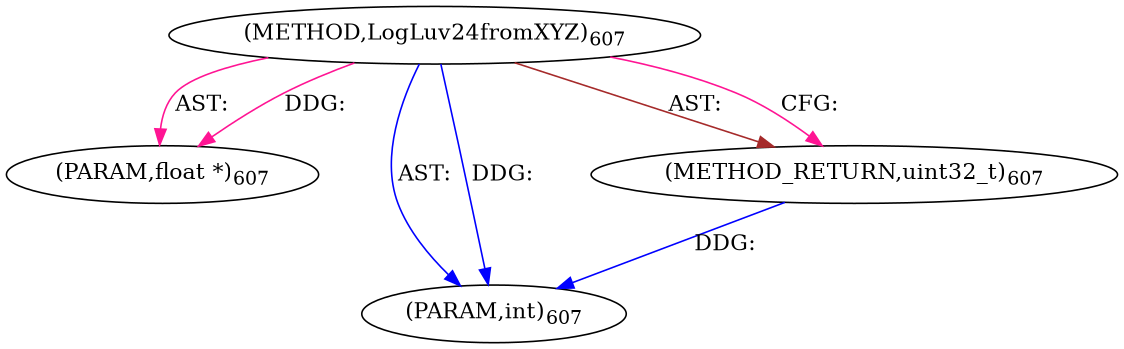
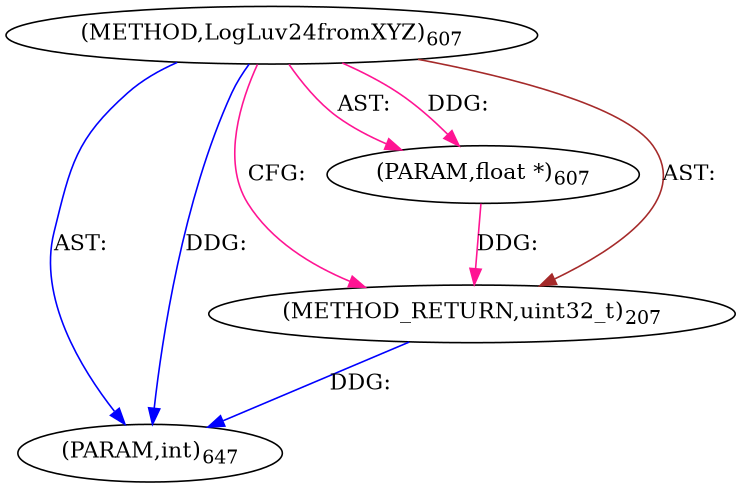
(1026, 172) -> (643, 311)
none -> (478, 236)
(564, 311) -> (221, 451)
